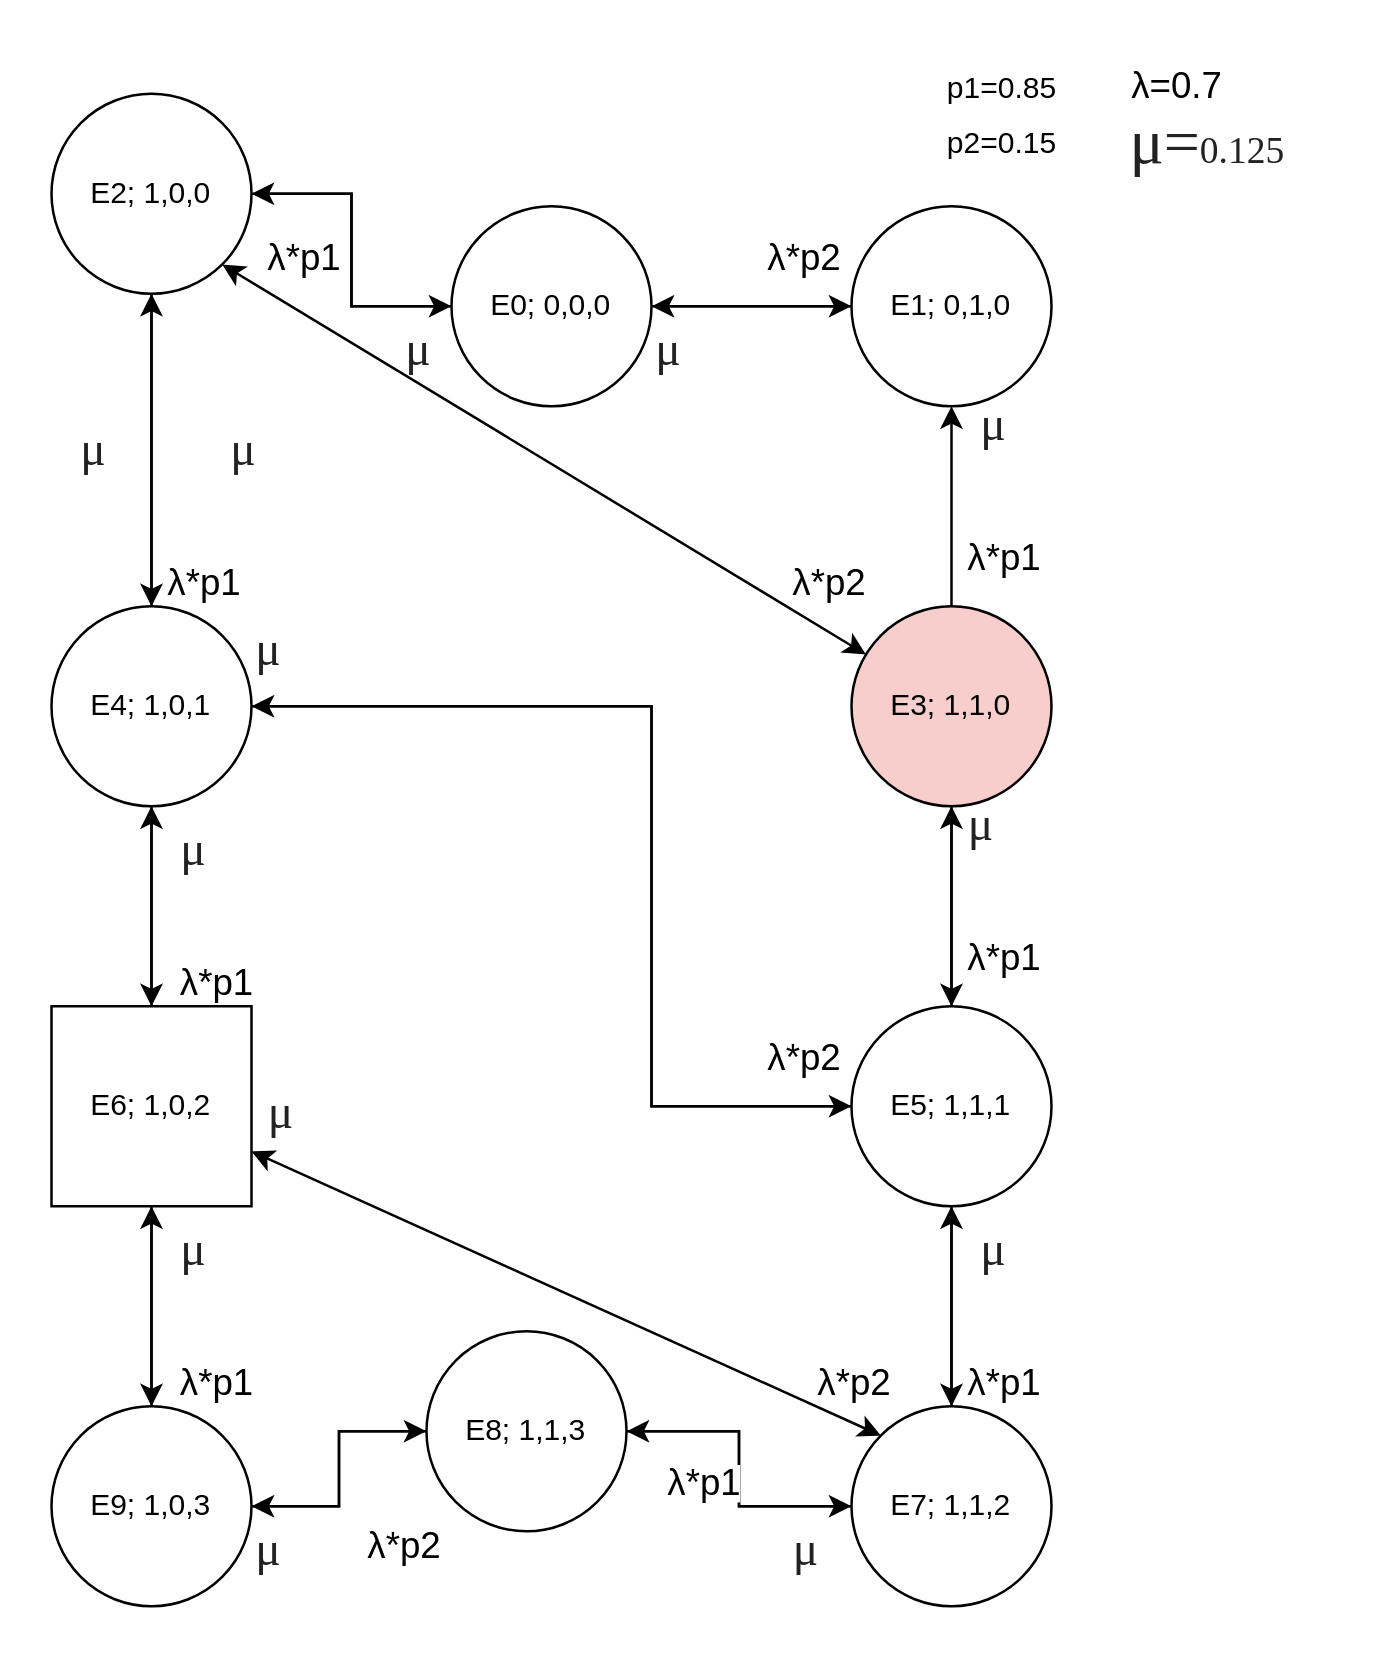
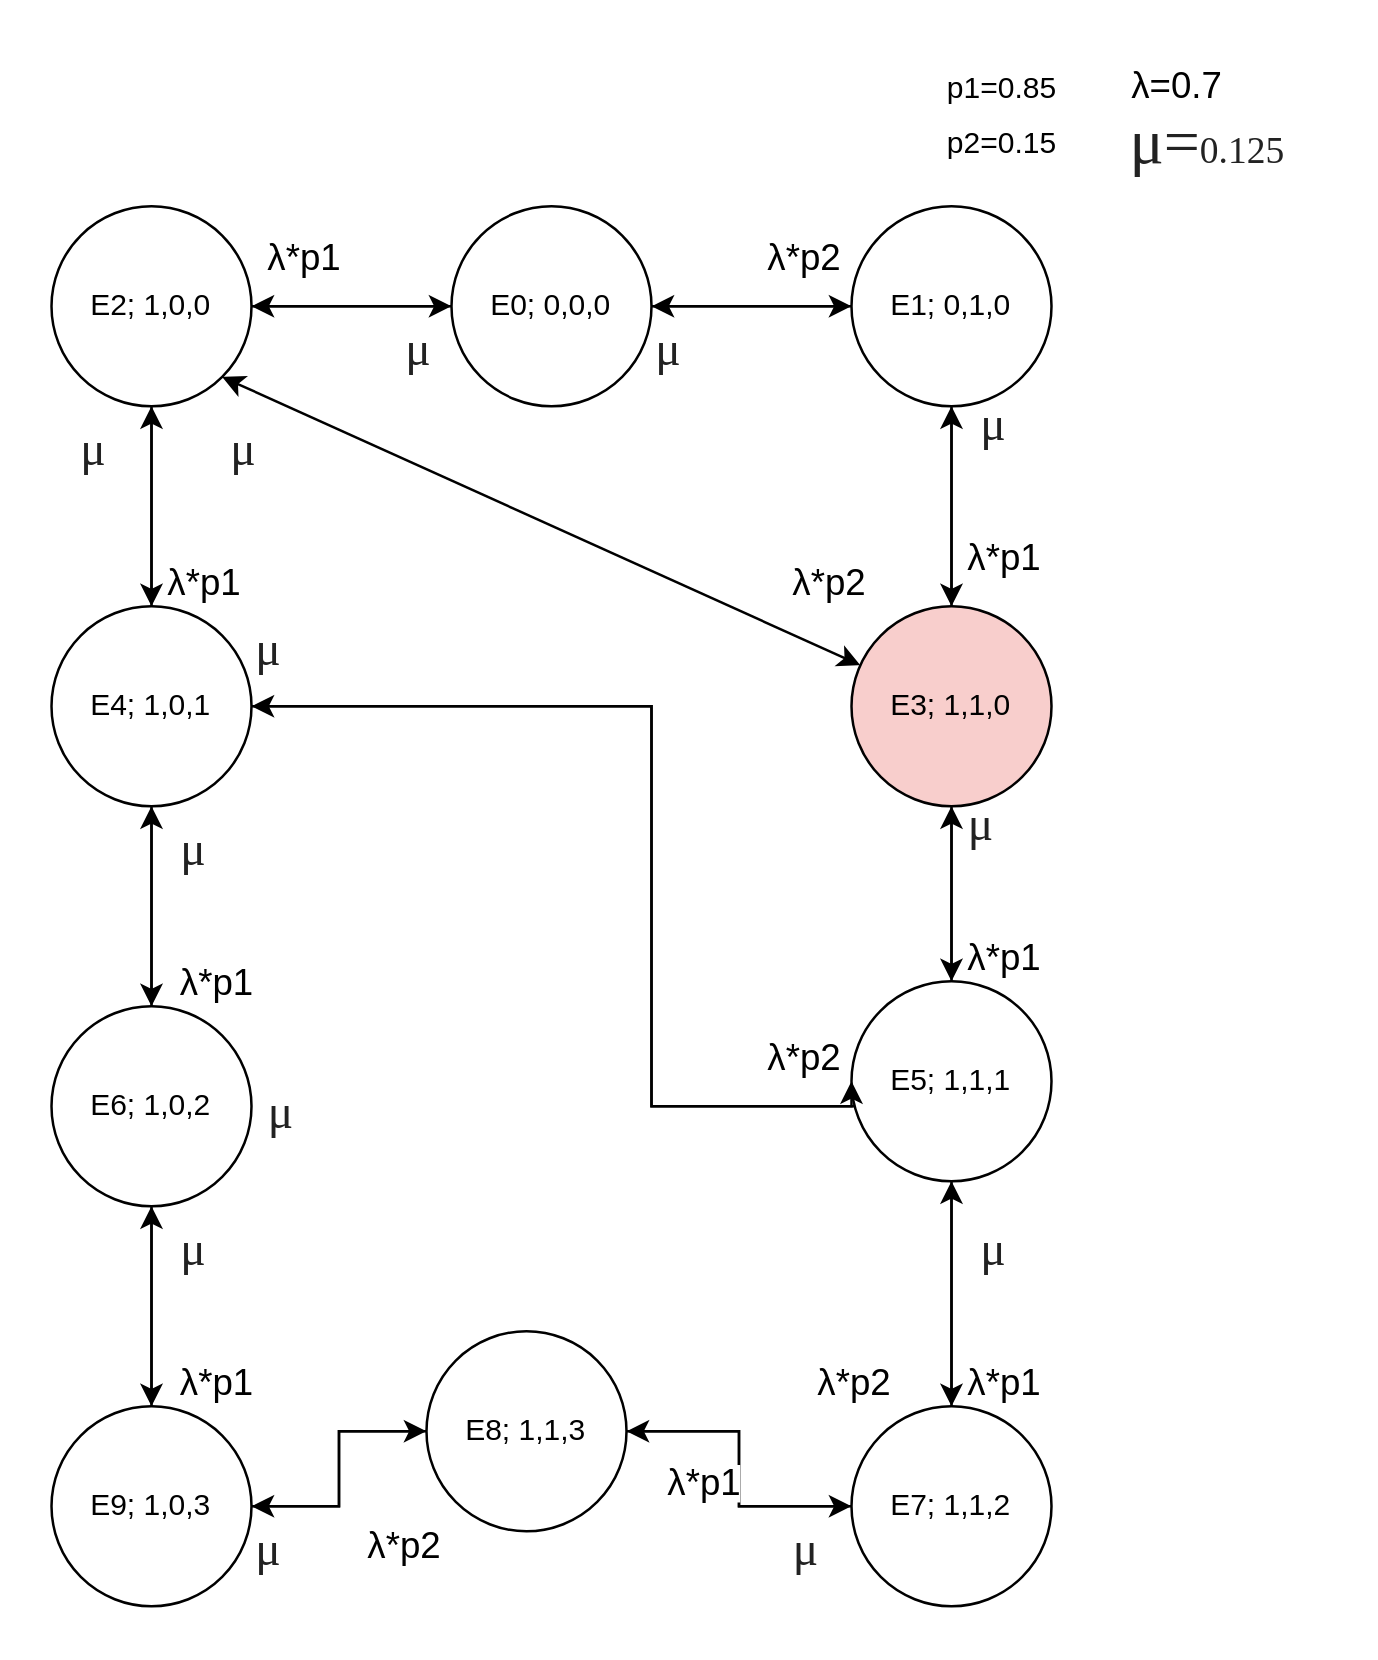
(151, 194) -> (151, 306)
none -> (951, 408)
(151, 1106) -> (151, 1106)
(951, 1106) -> (951, 1081)
(566, 1293) -> none
